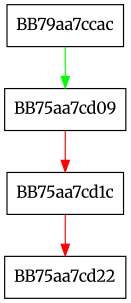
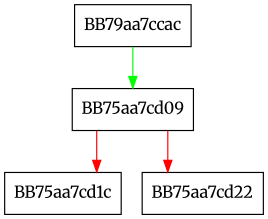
(65, 229) -> (168, 146)
